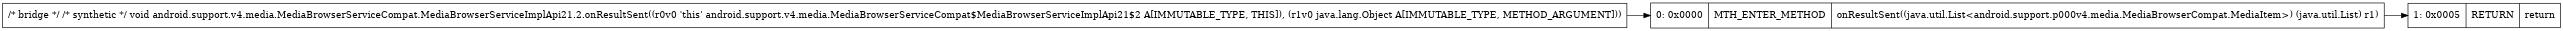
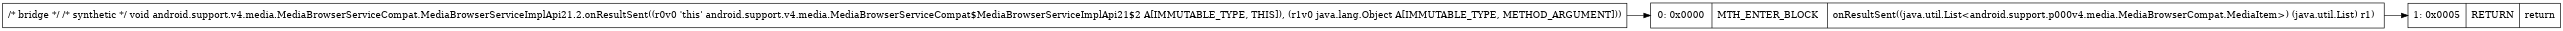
(1770, 15) -> (1768, 15)
